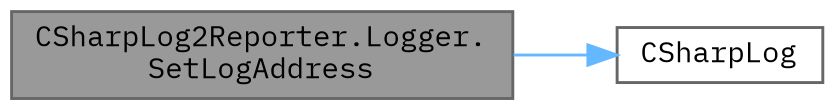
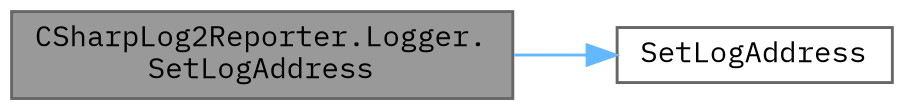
(720, 55) -> (755, 55)
